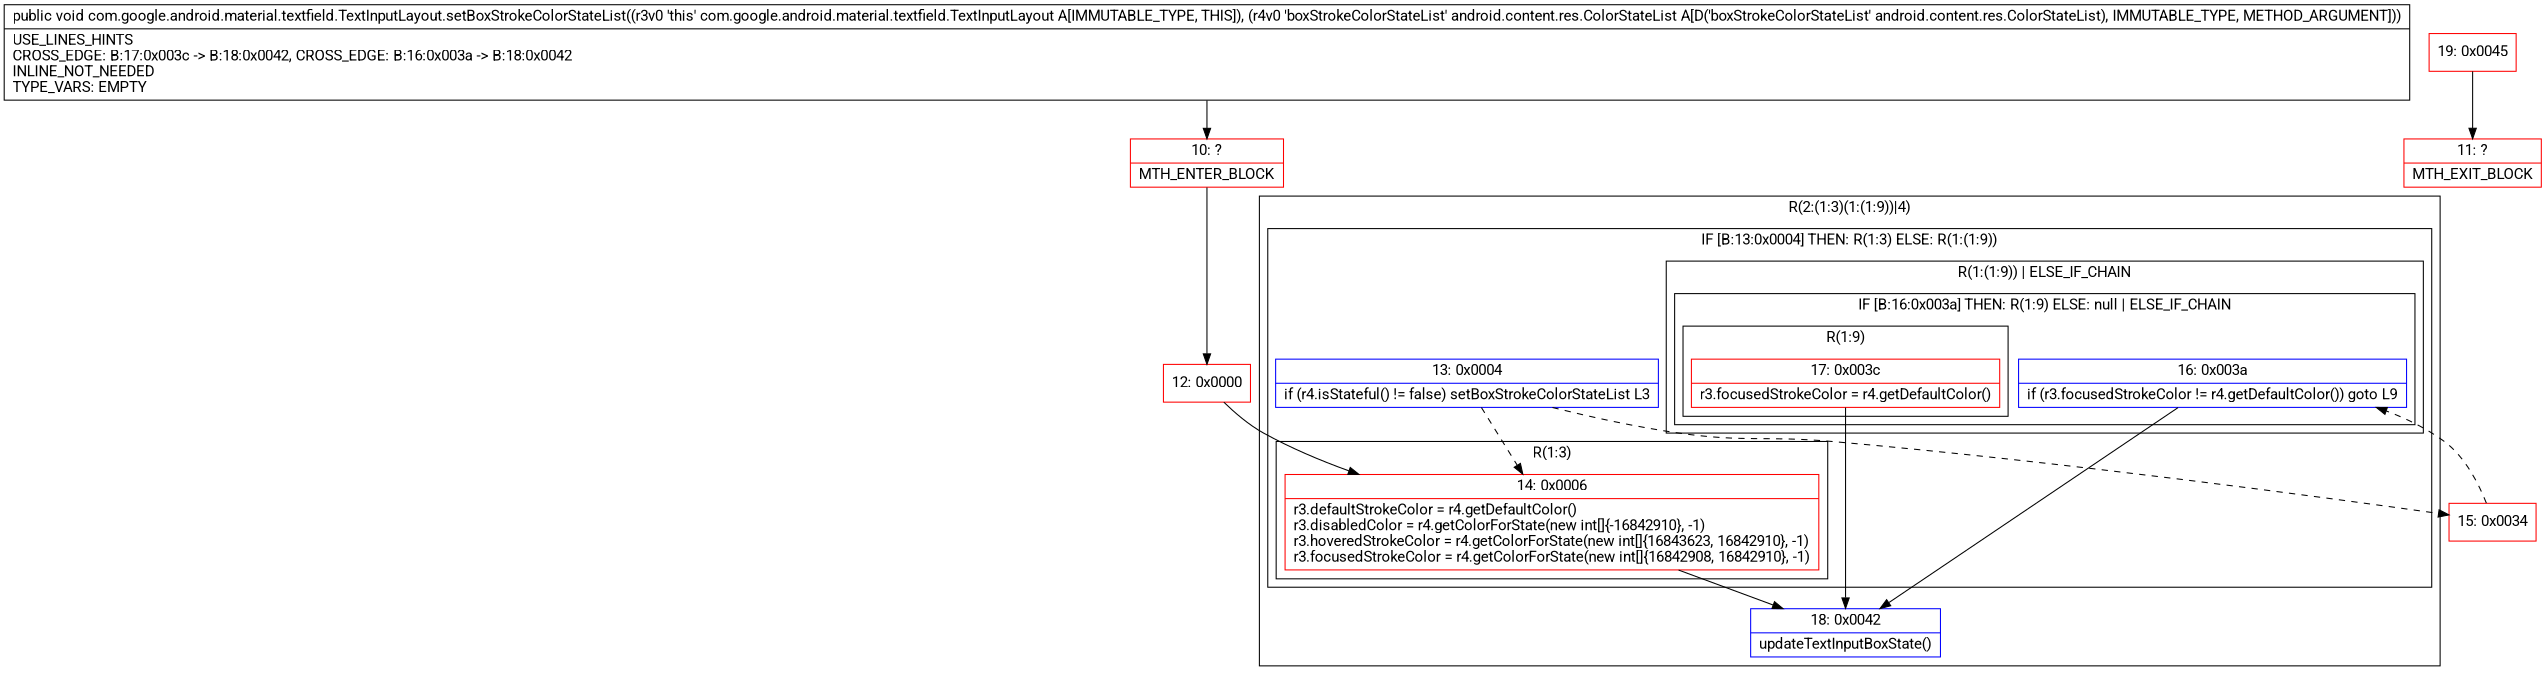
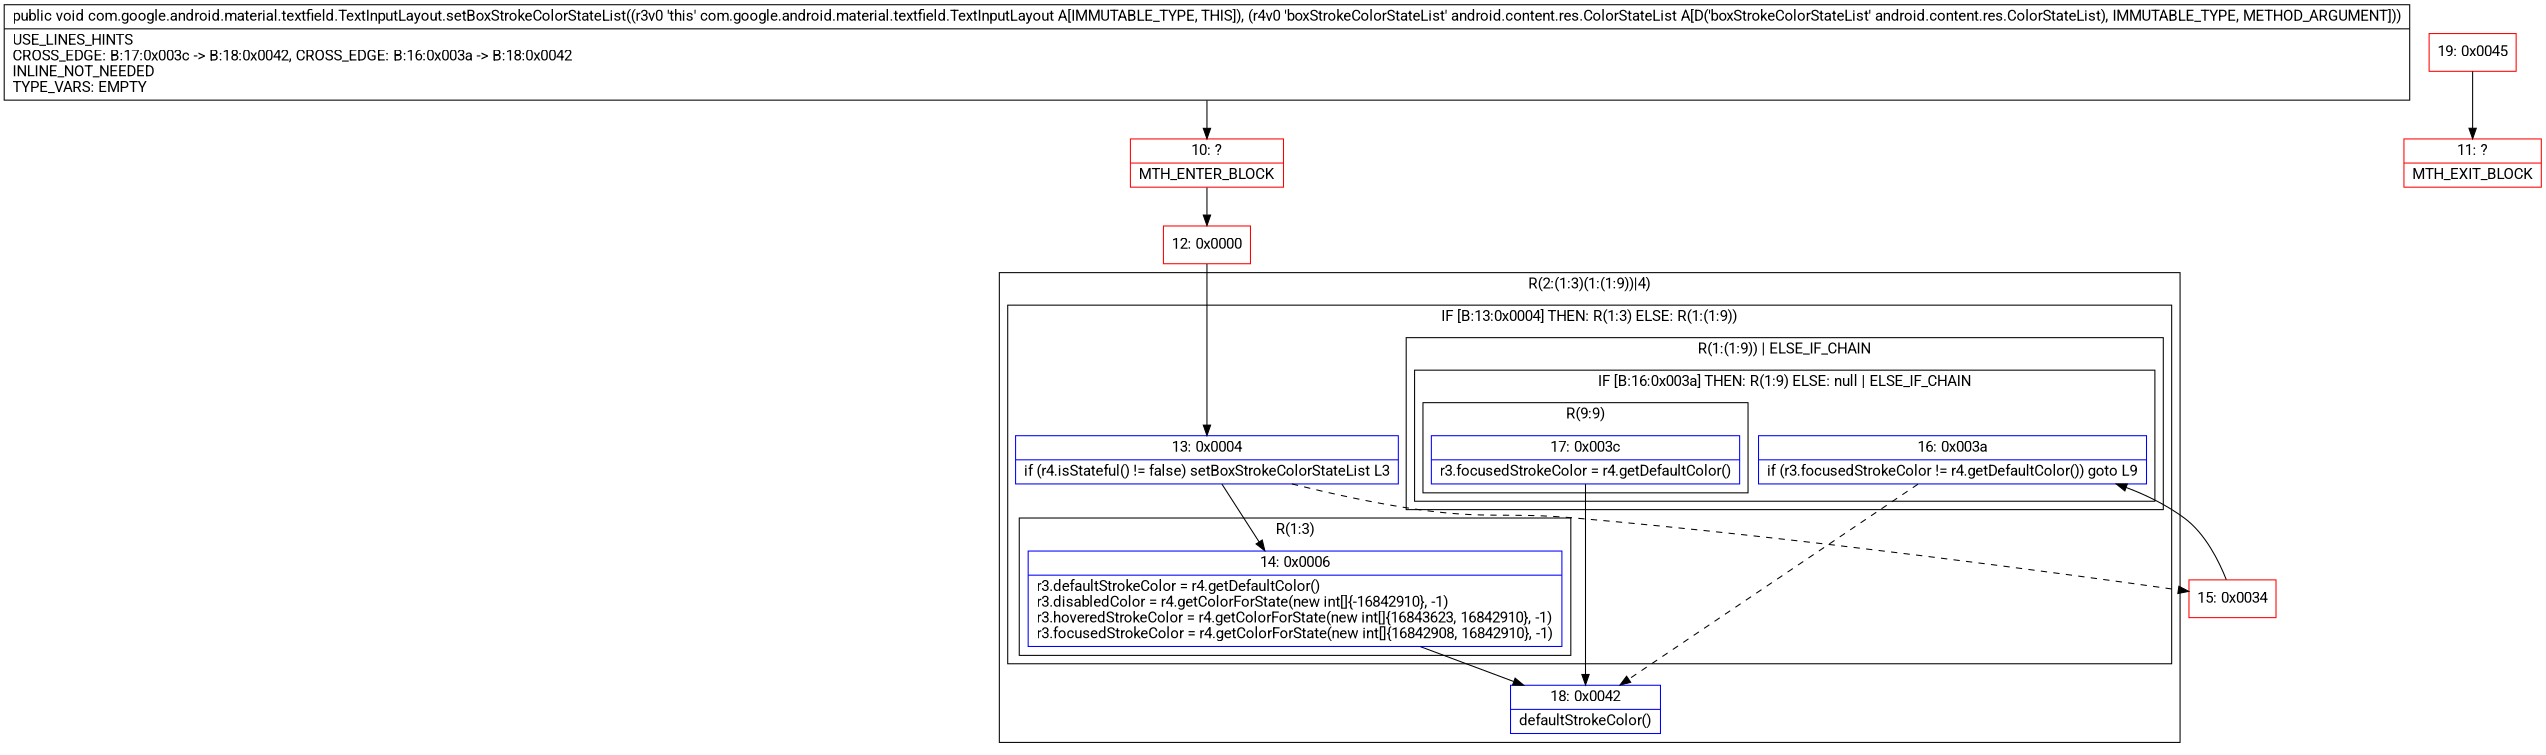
(1846, 338) -> (1586, 415)
(1846, 383) -> (1586, 460)
(1498, 435) -> (1240, 512)
(2448, 445) -> (2188, 521)
(1296, 449) -> (1207, 345)
(2034, 505) -> (1774, 582)
(1552, 522) -> (1295, 599)
(1846, 644) -> (1586, 721)
